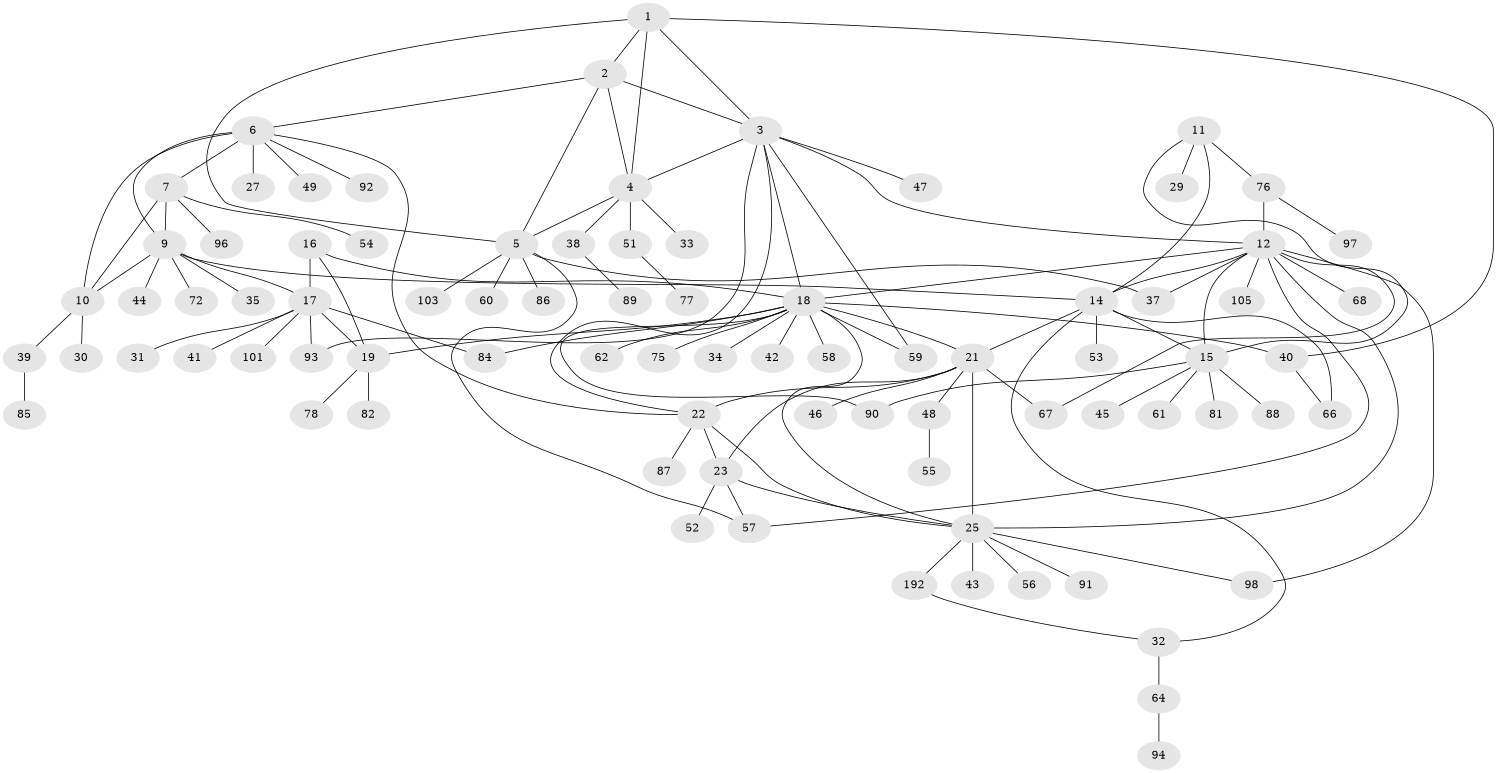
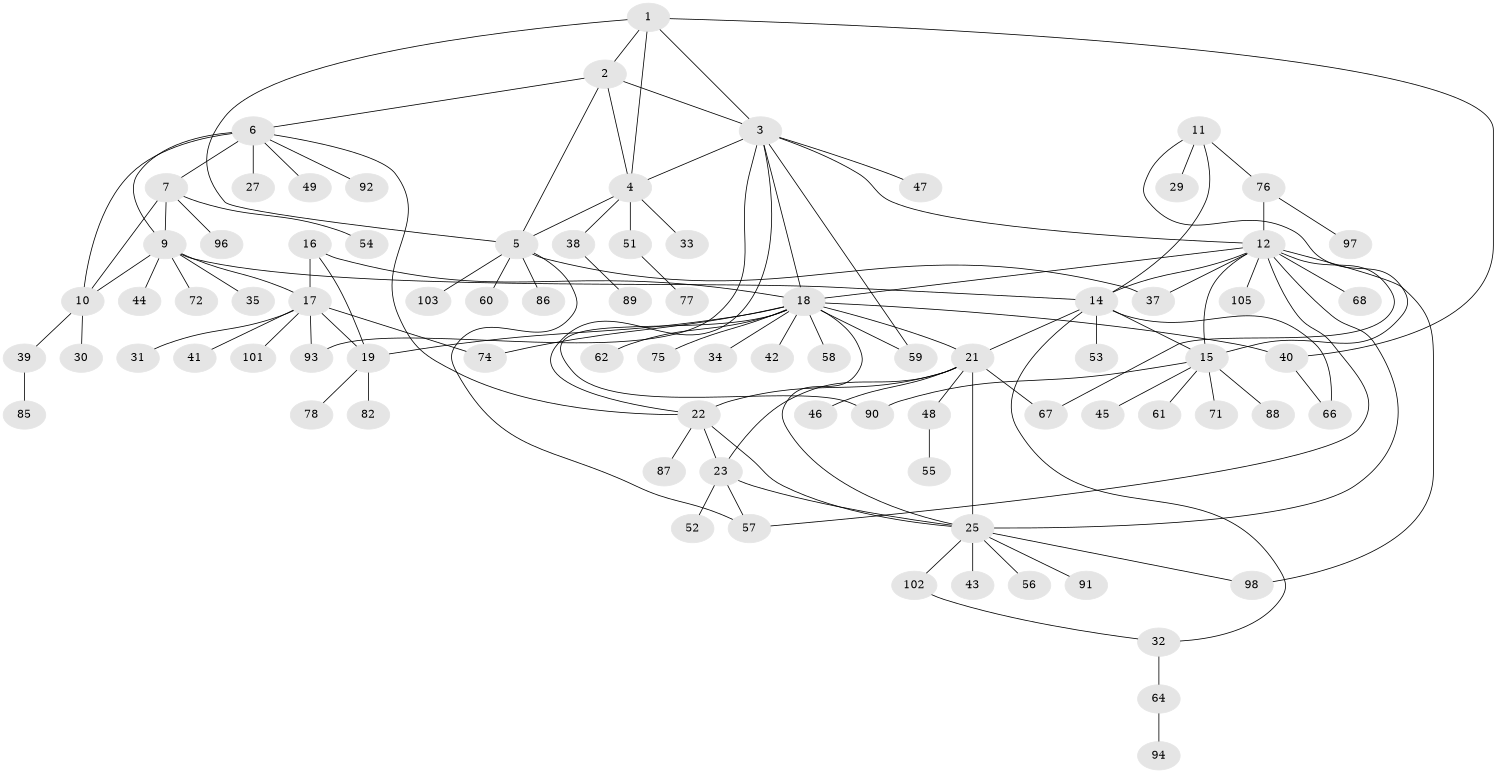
(485, 358) -> (485, 358)
(1216, 415) -> (1216, 415)
(914, 585) -> (914, 585)
